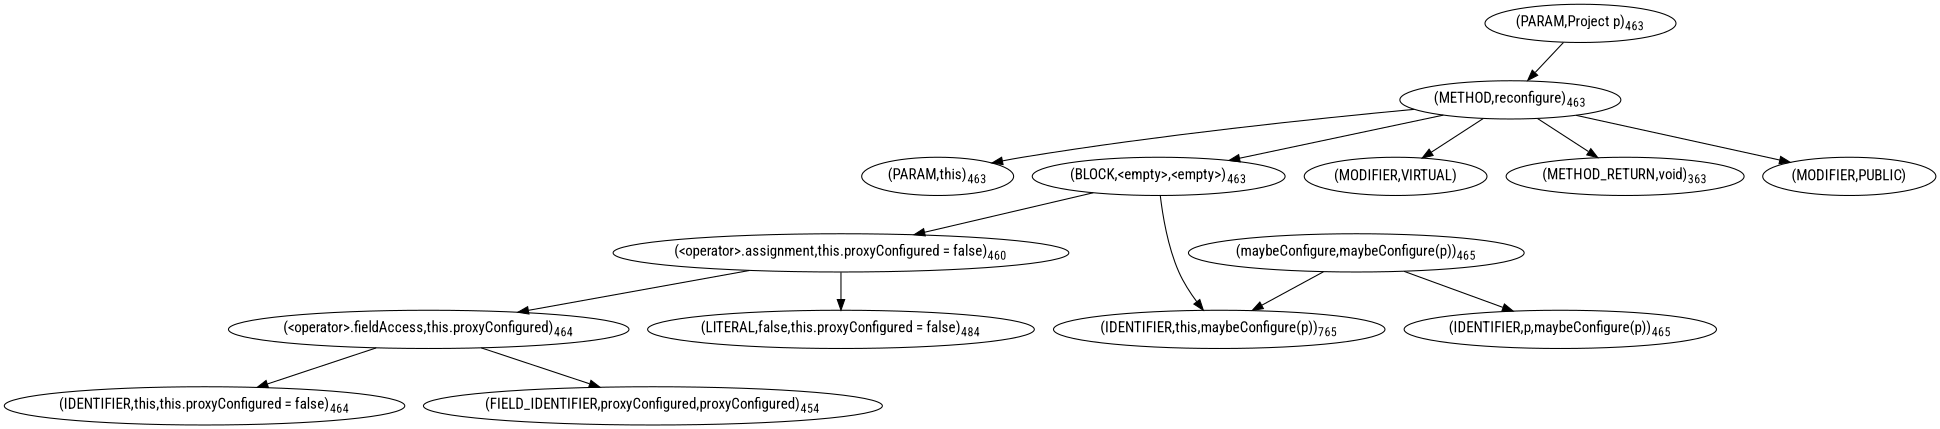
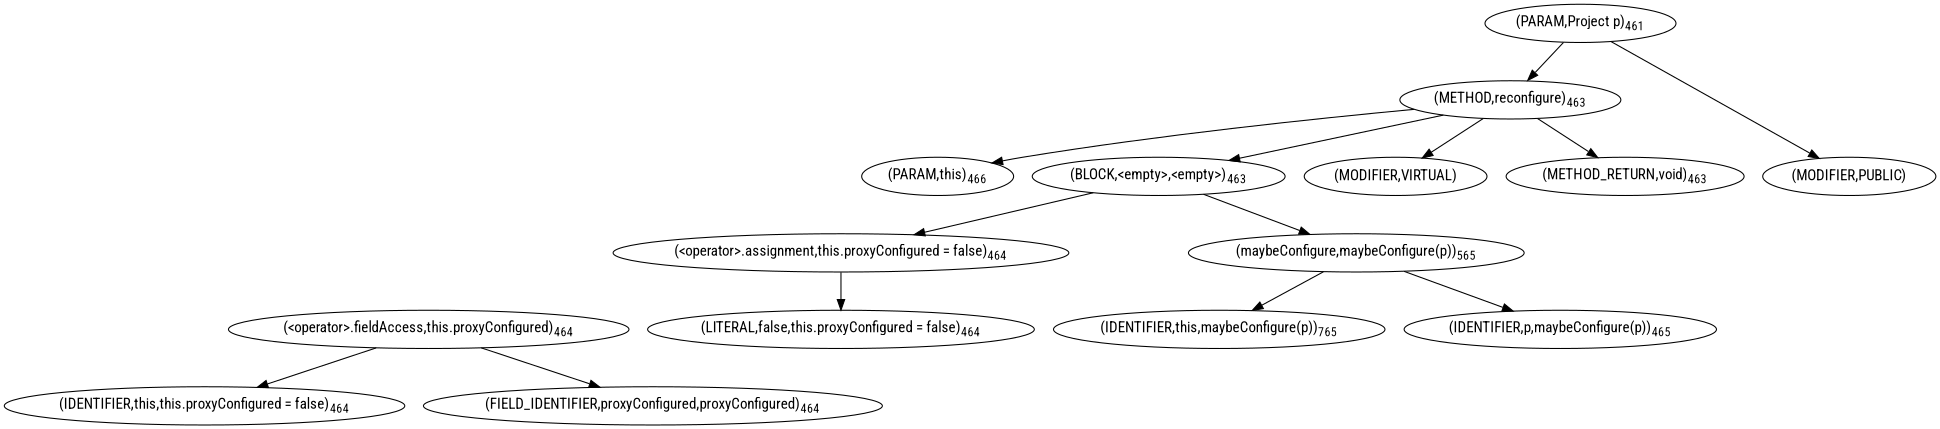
(1635, 22) -> (1635, 22)
(1678, 138) -> (1710, 97)
(978, 175) -> (978, 175)
(1698, 175) -> (1698, 175)
(998, 251) -> (998, 251)
(1171, 251) -> (1252, 212)
(1467, 251) -> (1467, 251)
(639, 290) -> none
(971, 328) -> (971, 328)
(811, 404) -> (811, 404)
